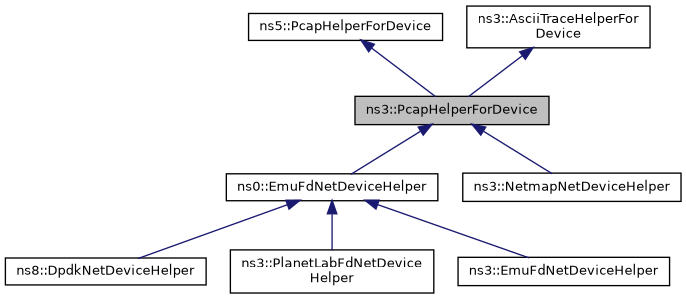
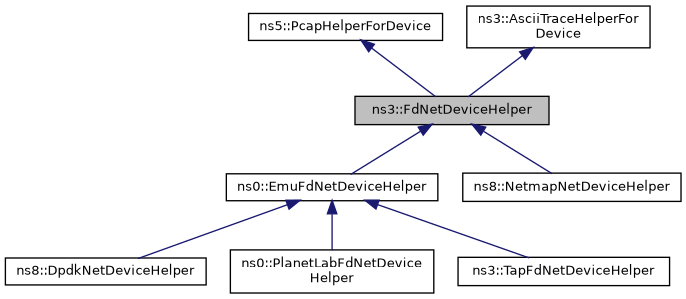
(452, 110) -> (452, 110)
(572, 187) -> (572, 187)
(332, 271) -> (332, 271)
(564, 271) -> (564, 271)
